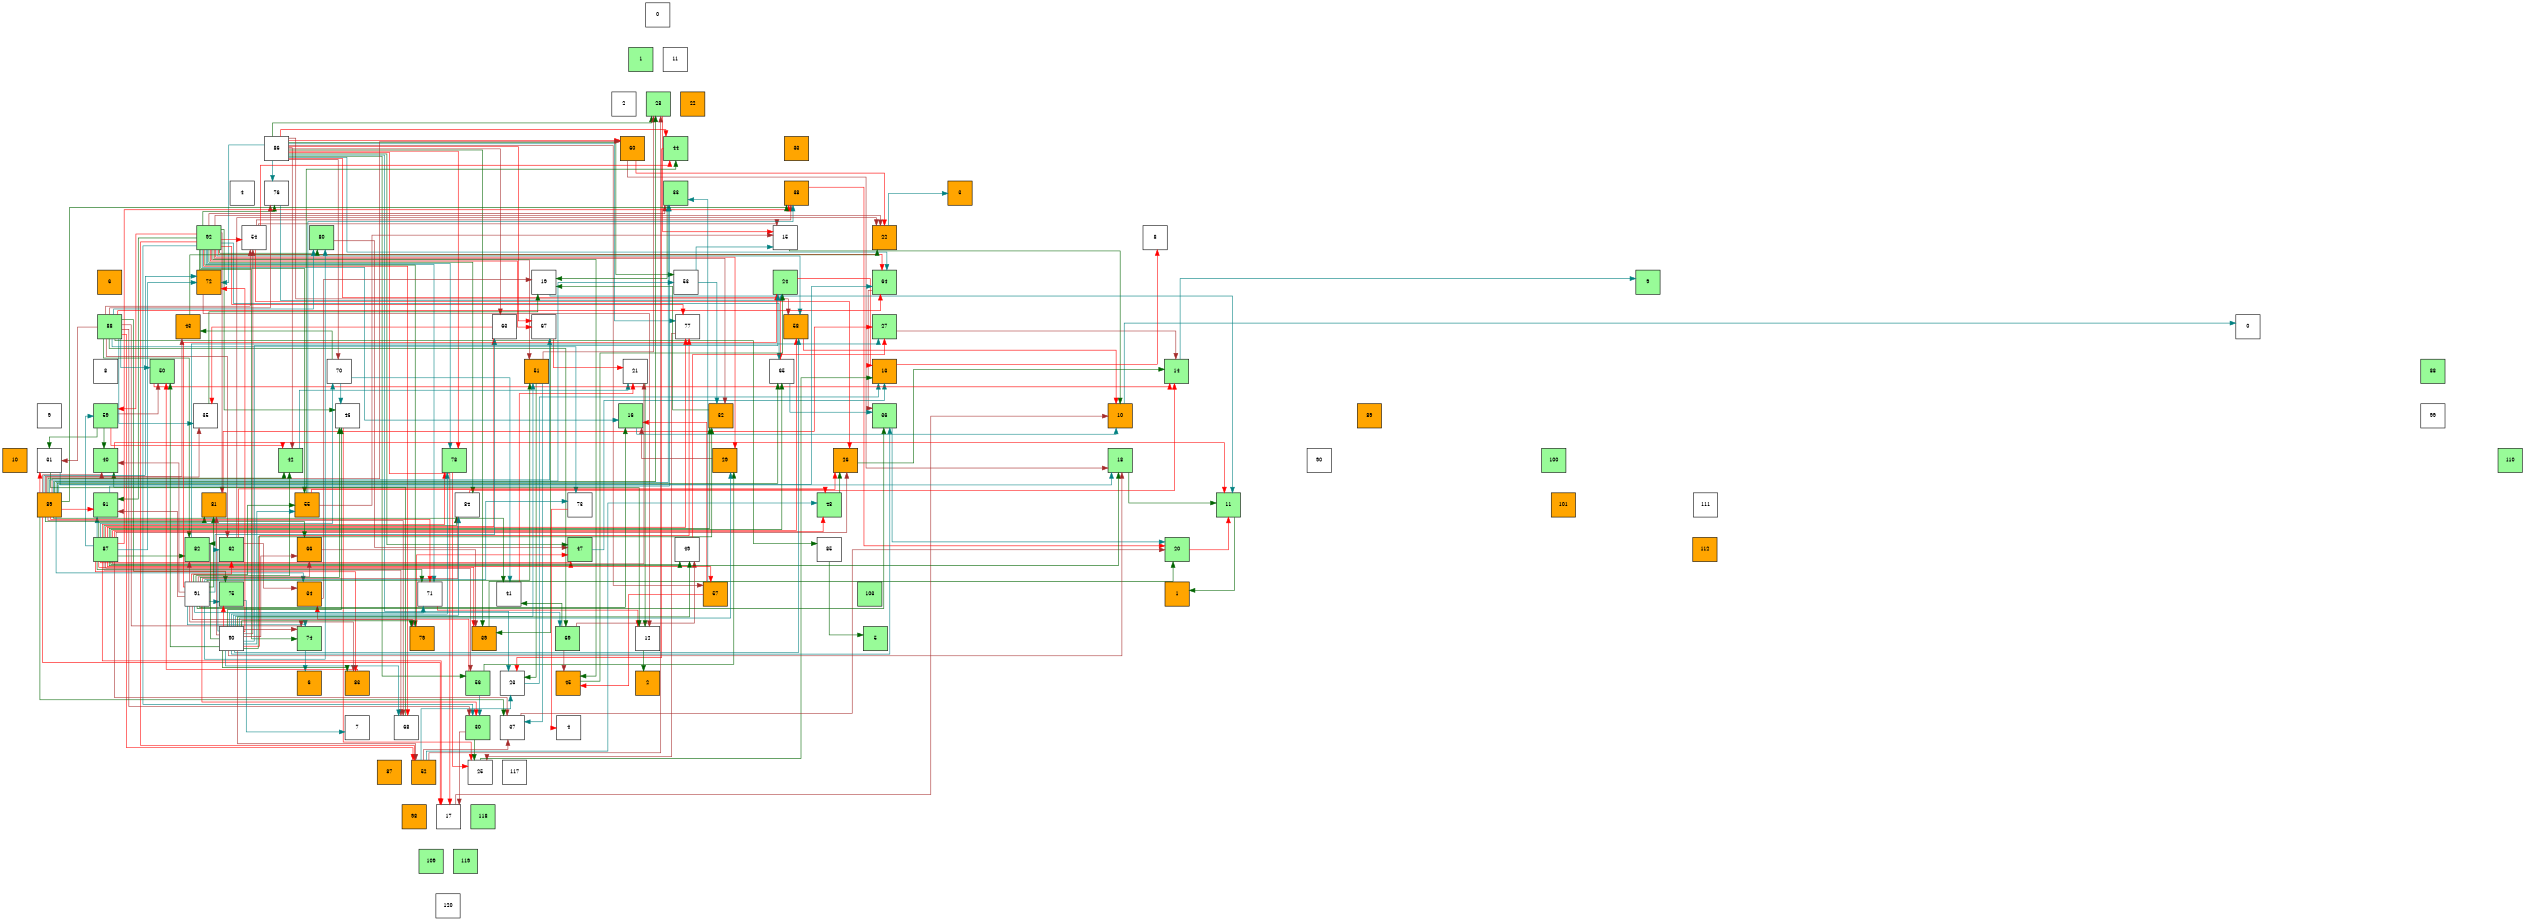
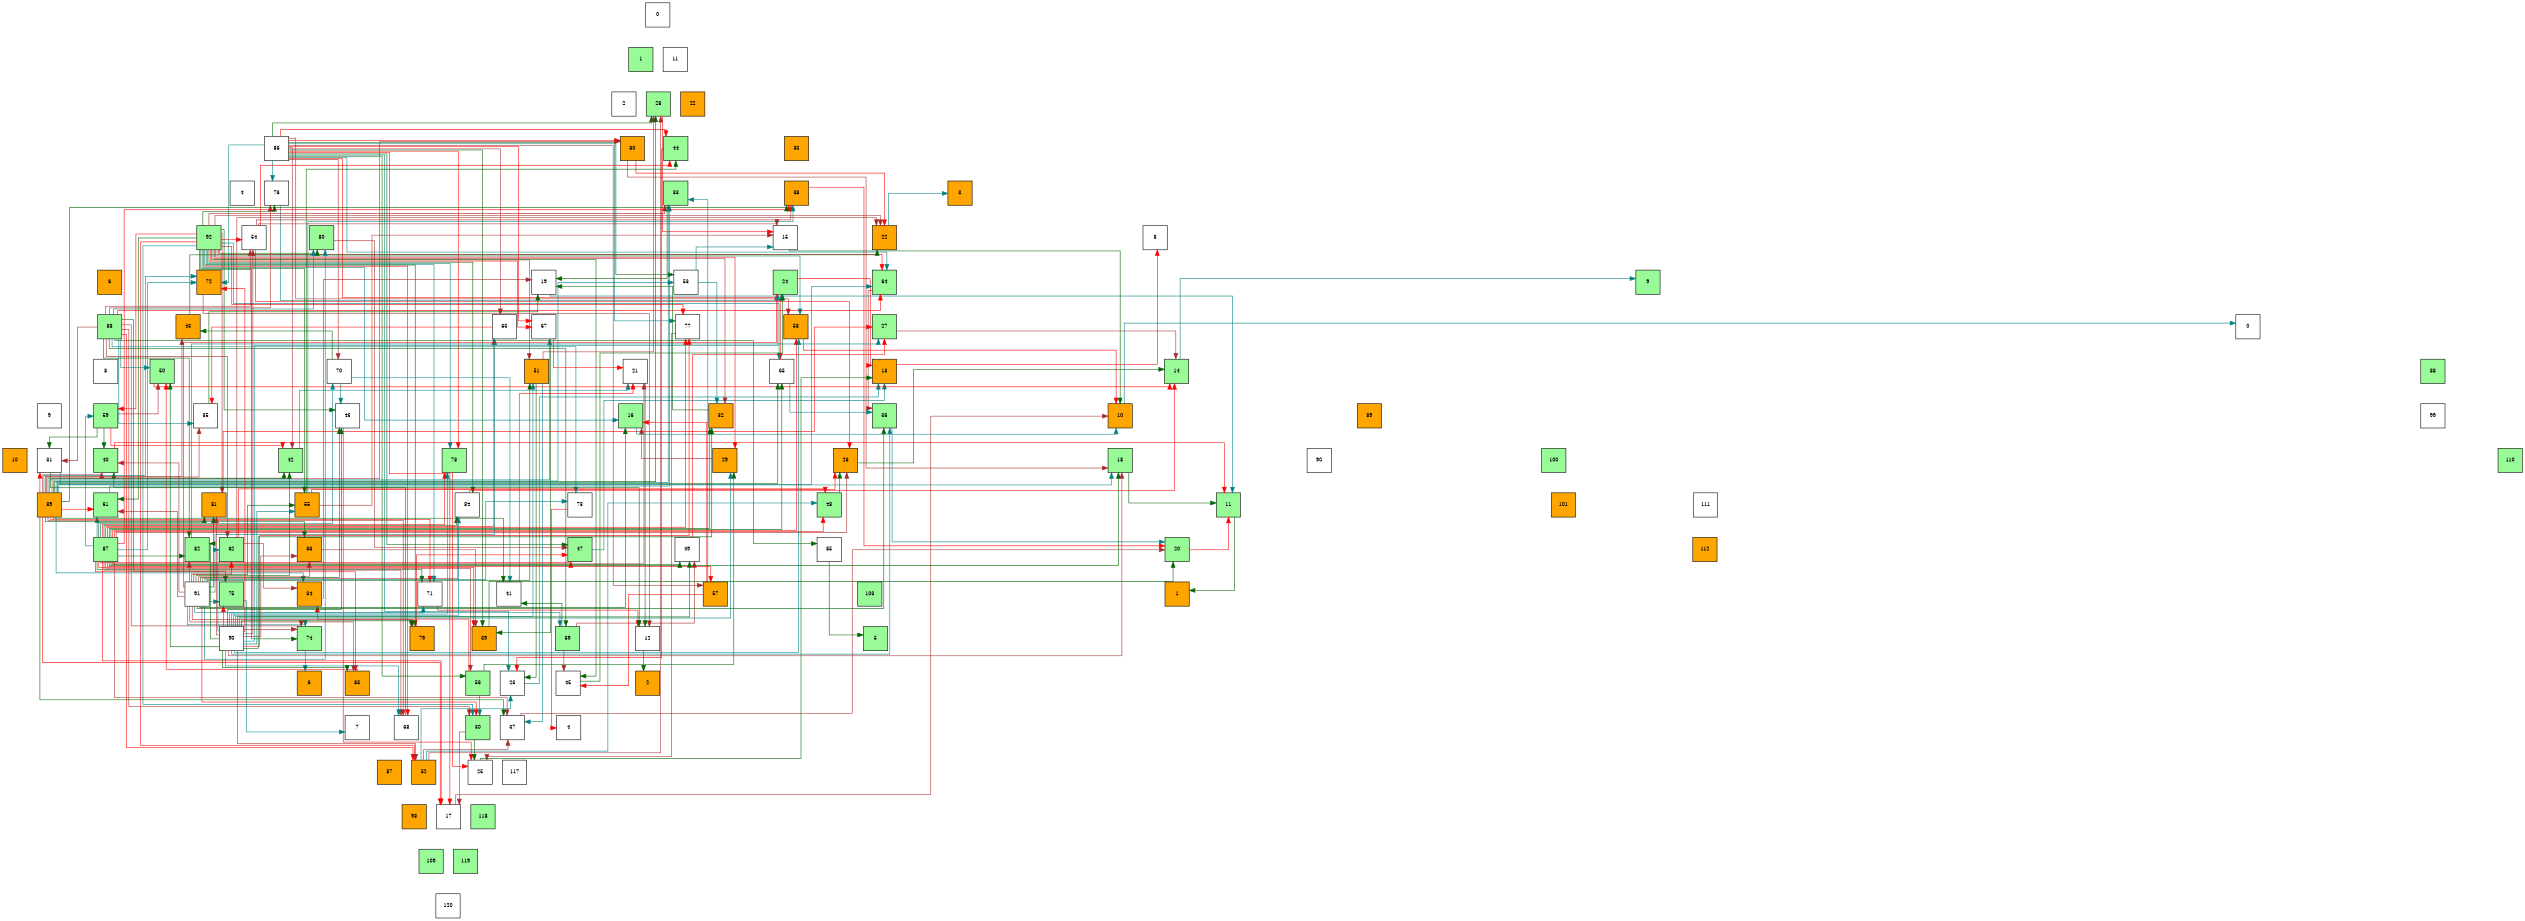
(568, 683) -> (568, 683)
